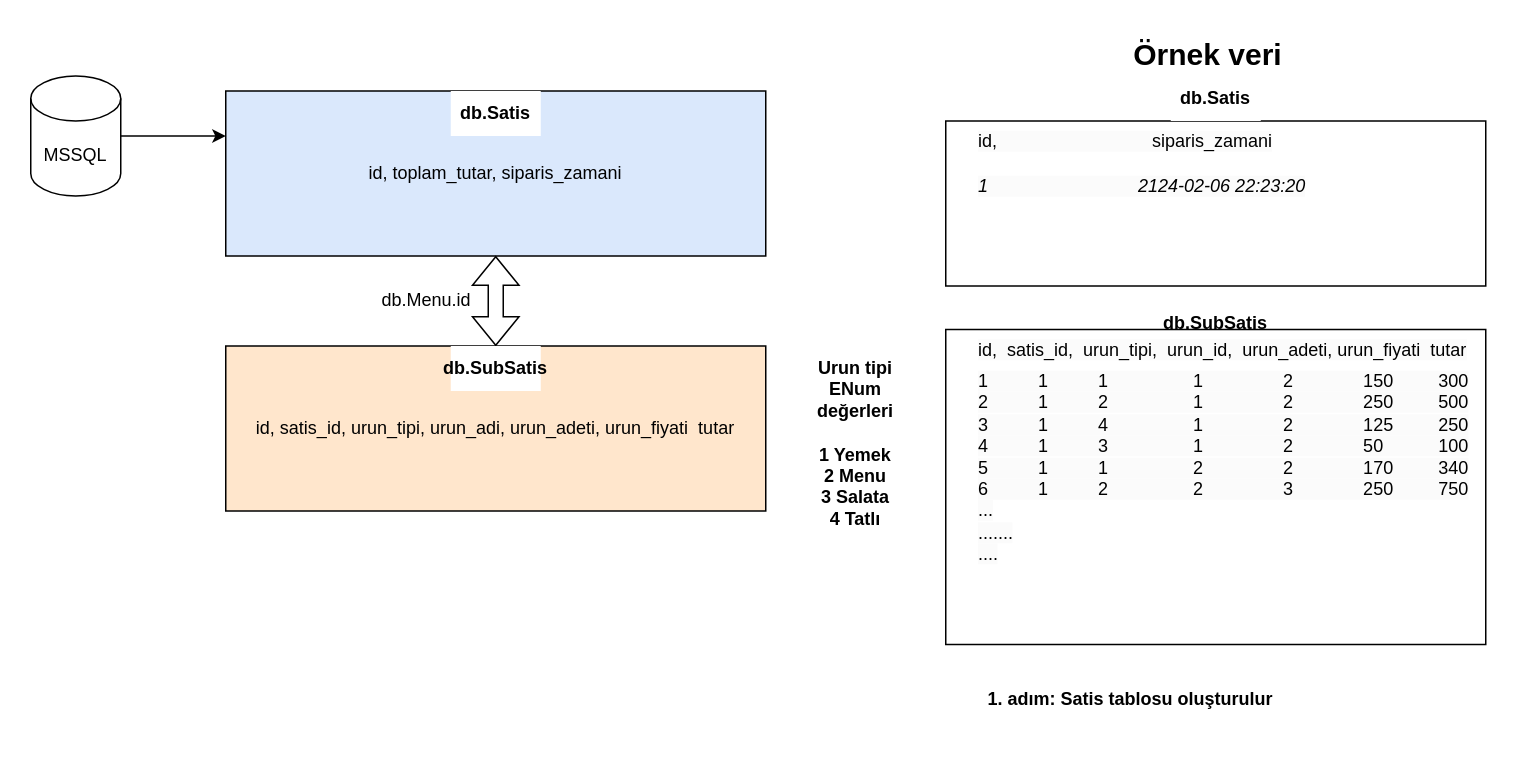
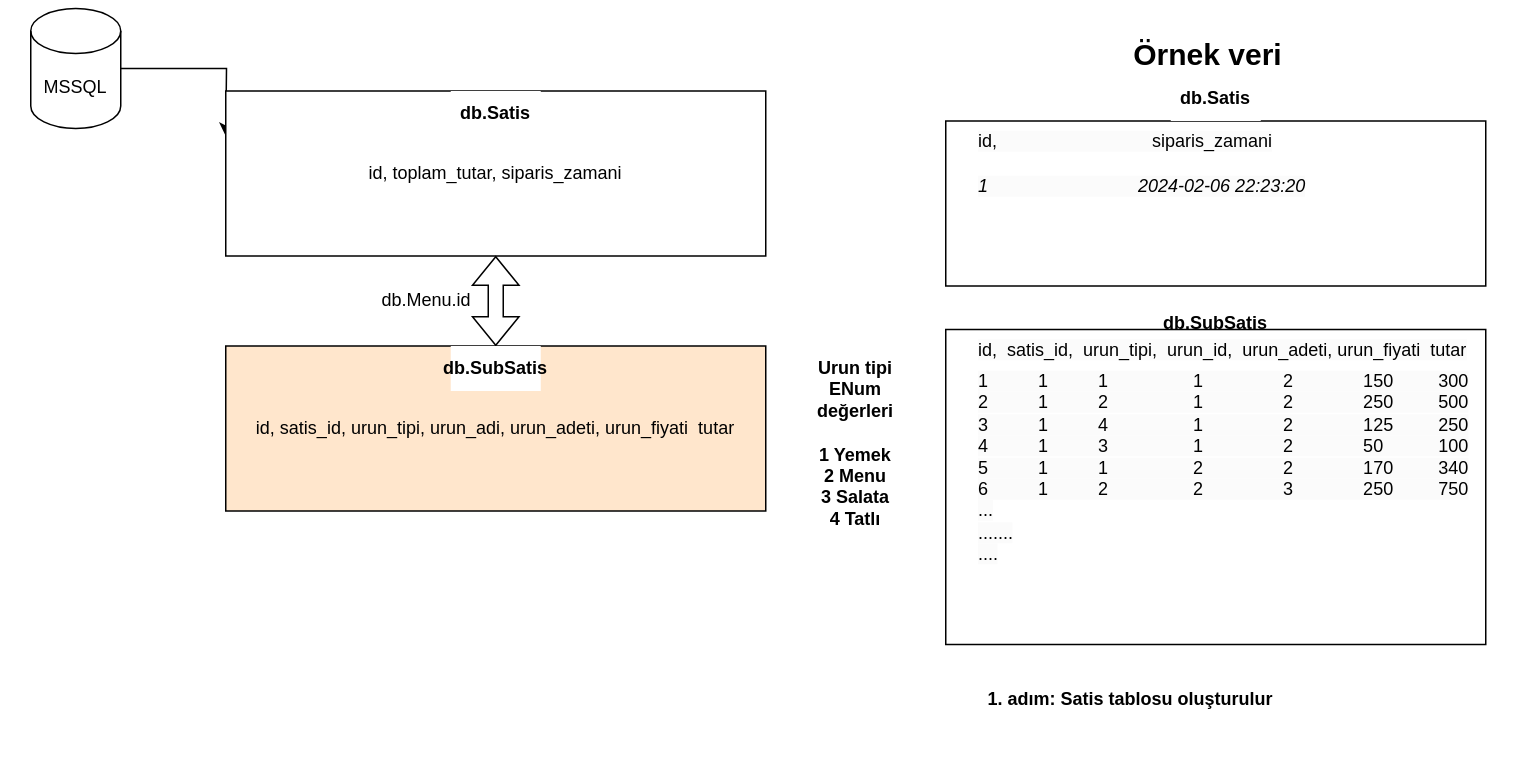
(76, 136) -> (76, 68)
(496, 173) -> (496, 173)
(1189, 187) -> (1189, 187)
